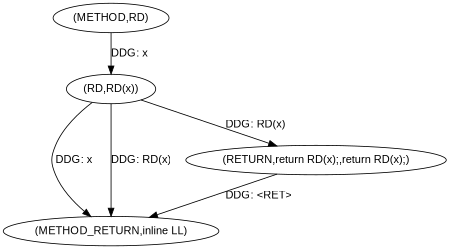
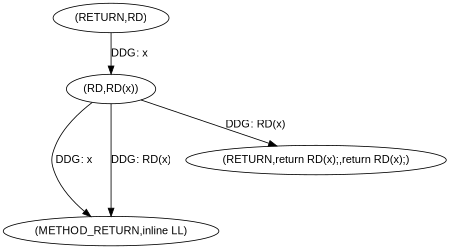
(111, 18) -> (111, 18)
(217, 194) -> none
